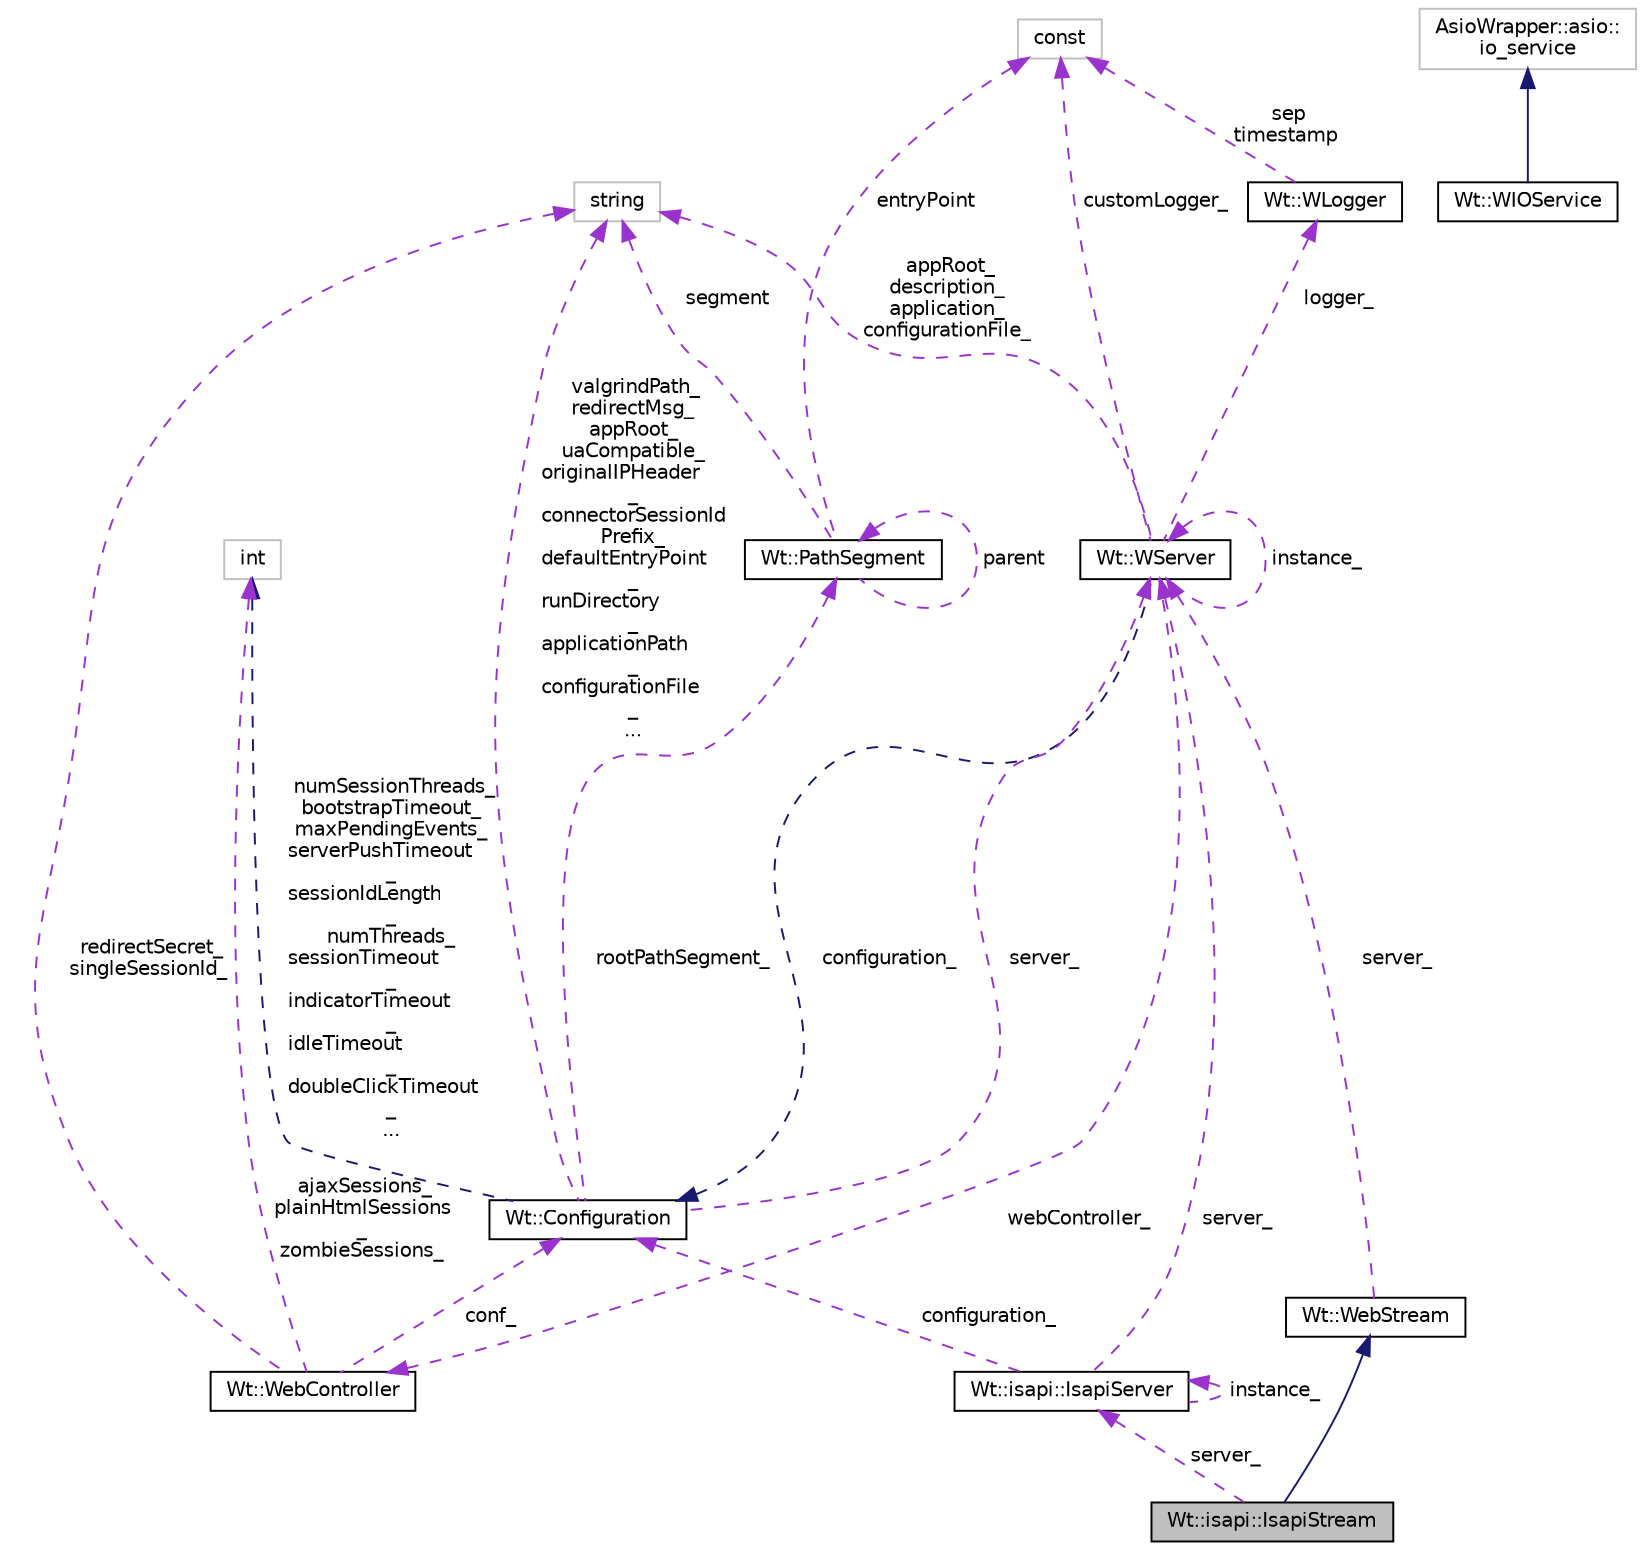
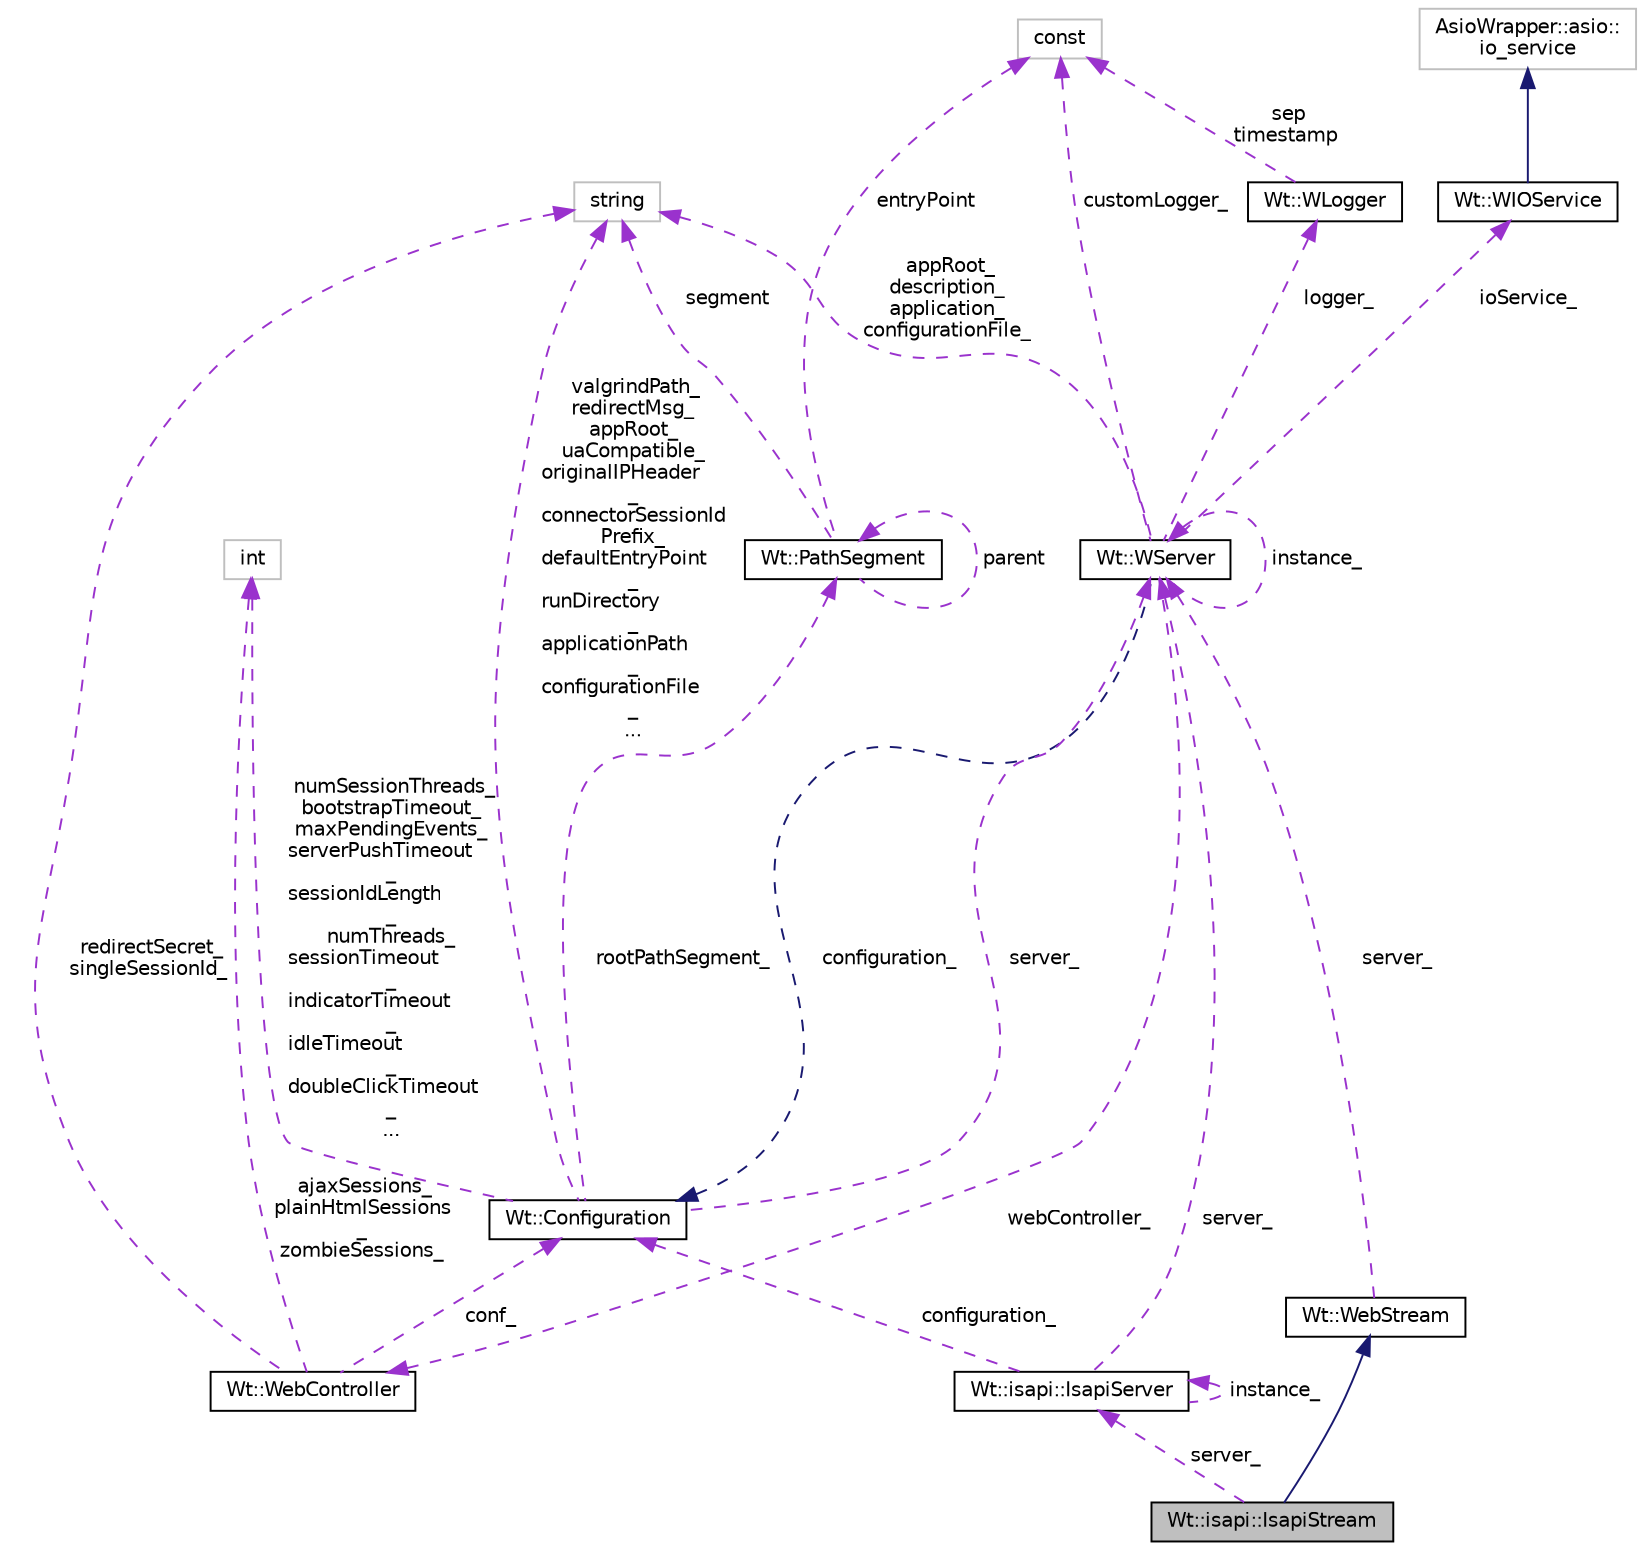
none -> (1335, 388)
(262, 988) -> (262, 988)
